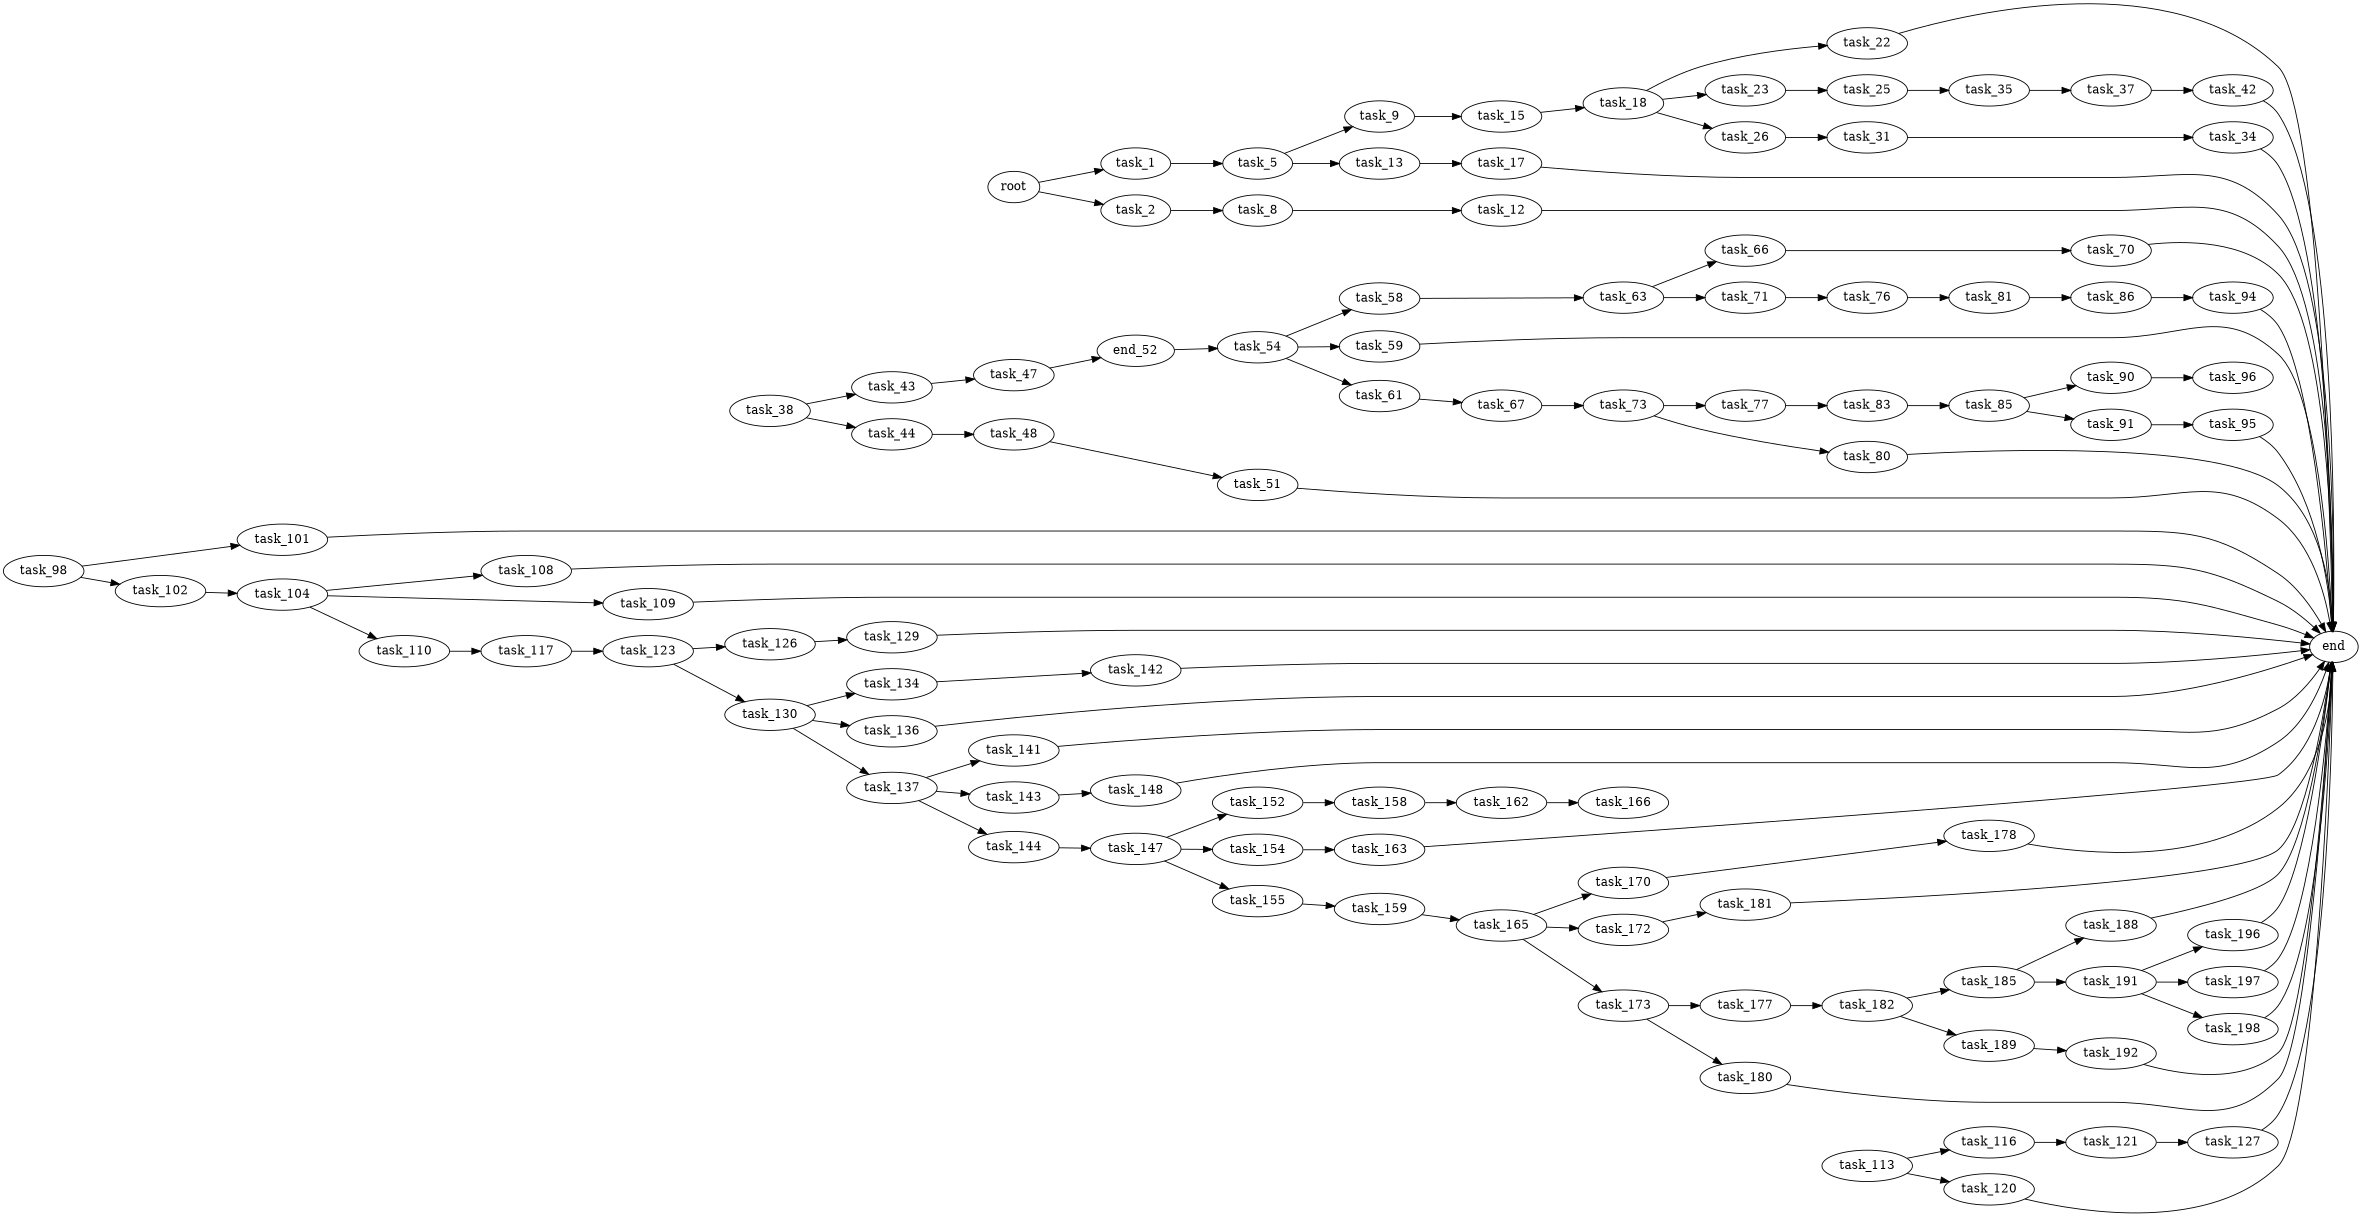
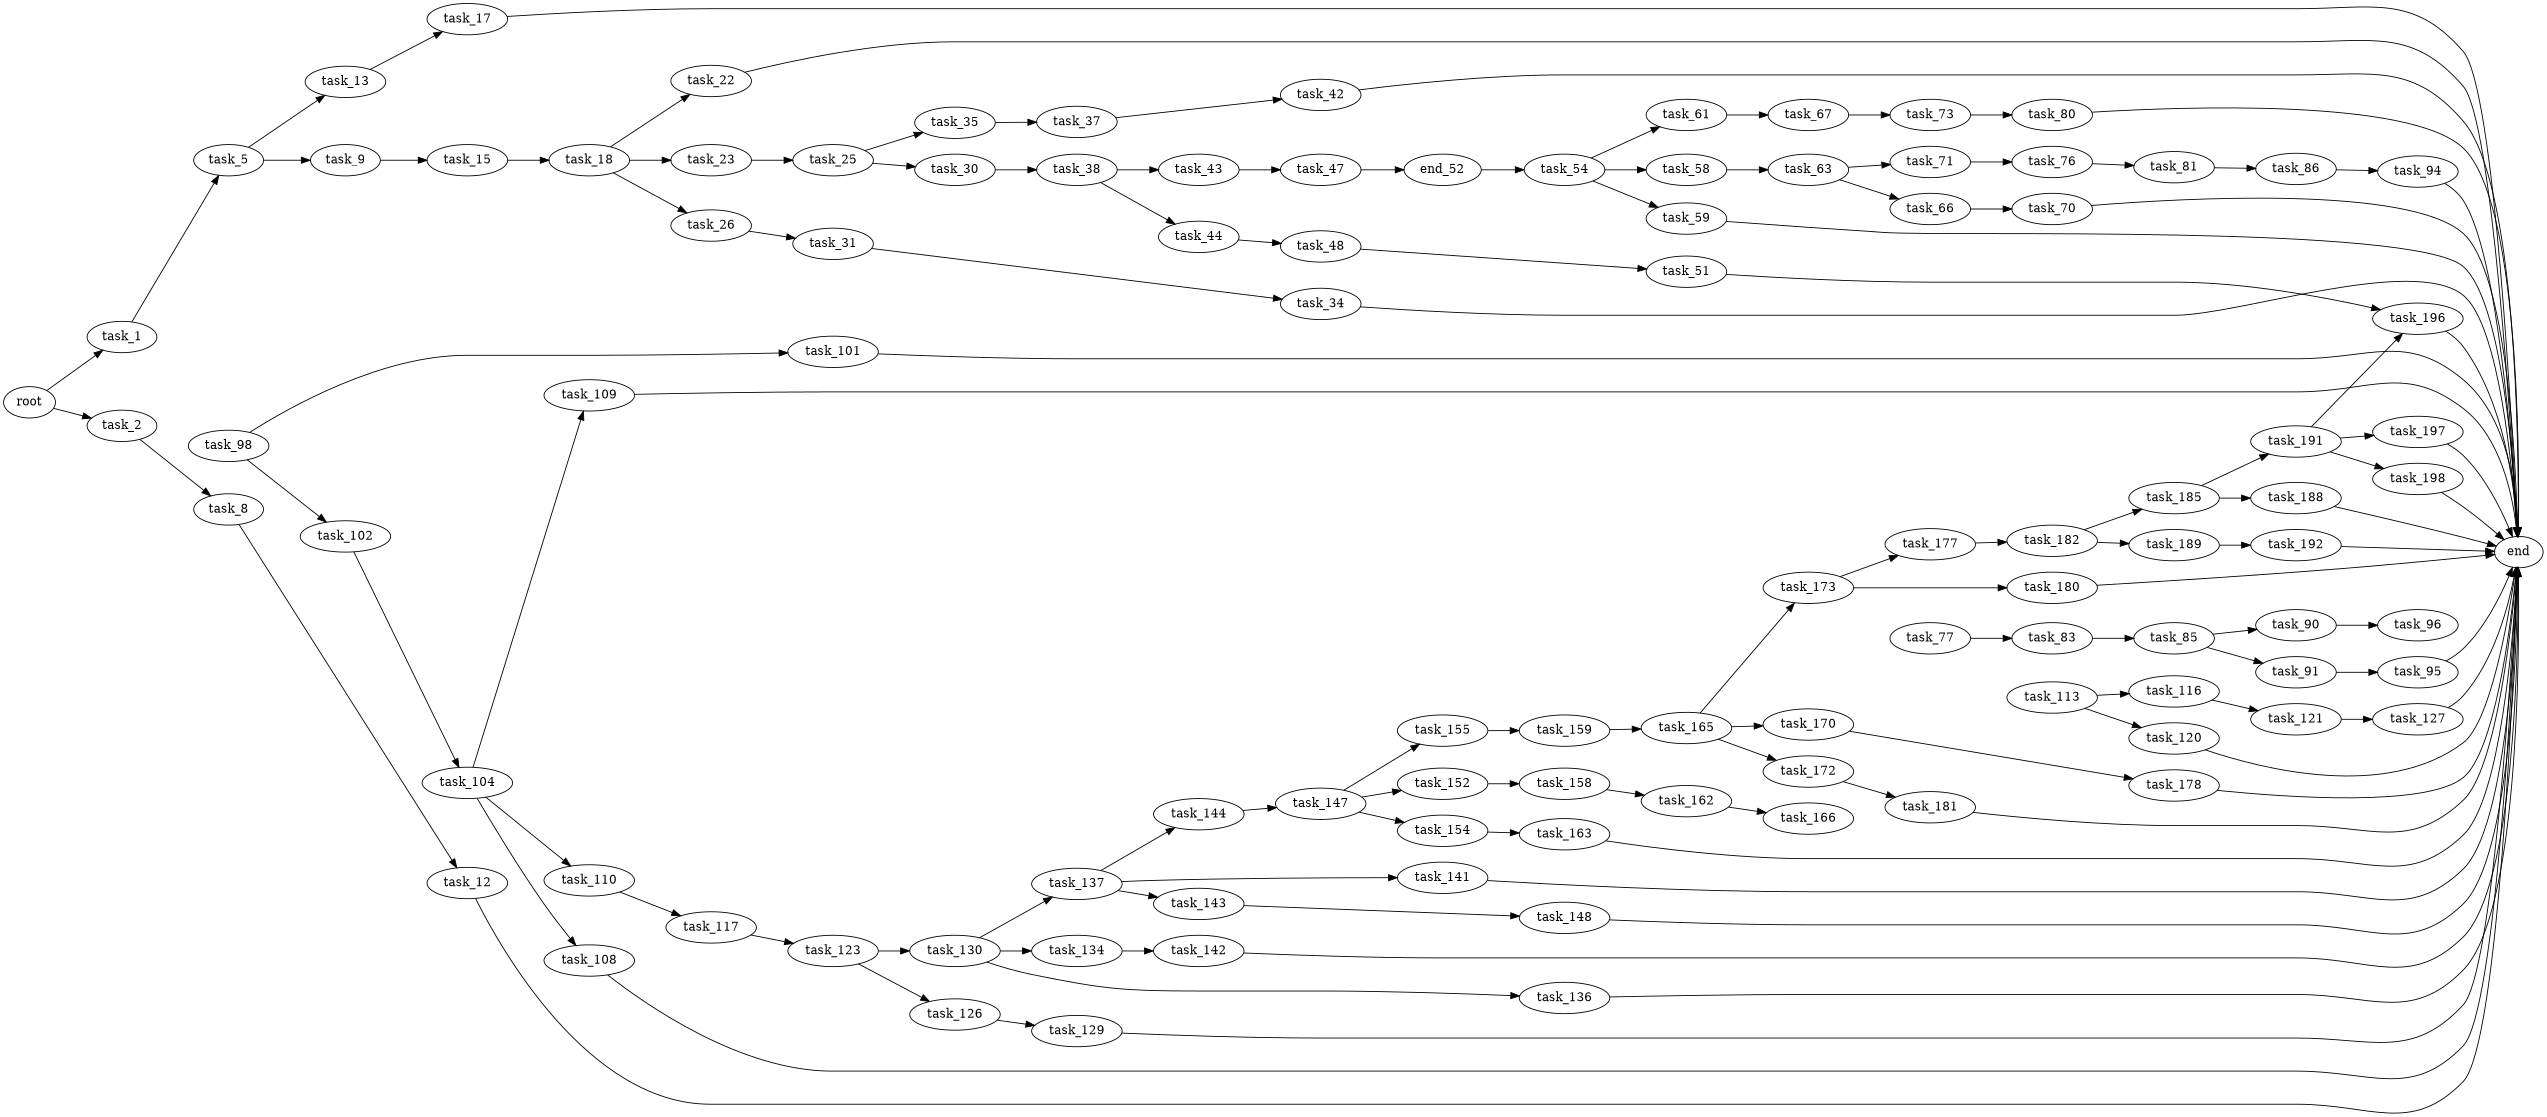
none -> (955, 170)
(1680, 406) -> none
(1850, 498) -> (2050, 282)
